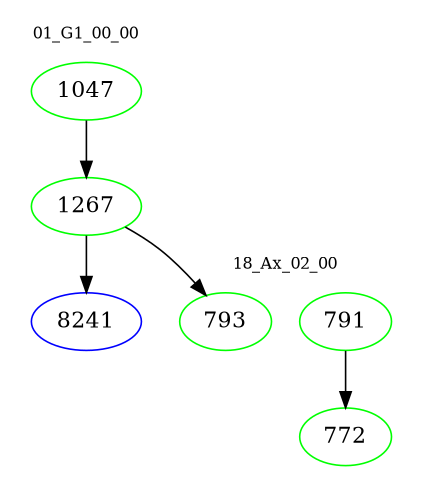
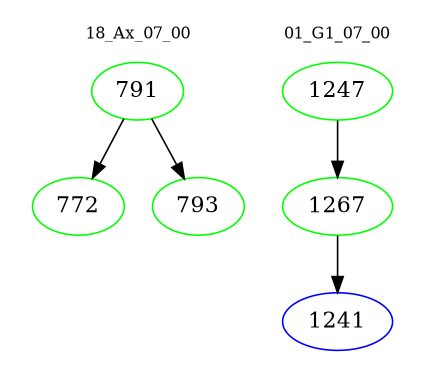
(86, 34) -> (338, 34)
(86, 91) -> (338, 91)
(176, 264) -> (164, 142)
(286, 265) -> (138, 34)
(86, 322) -> (338, 322)
